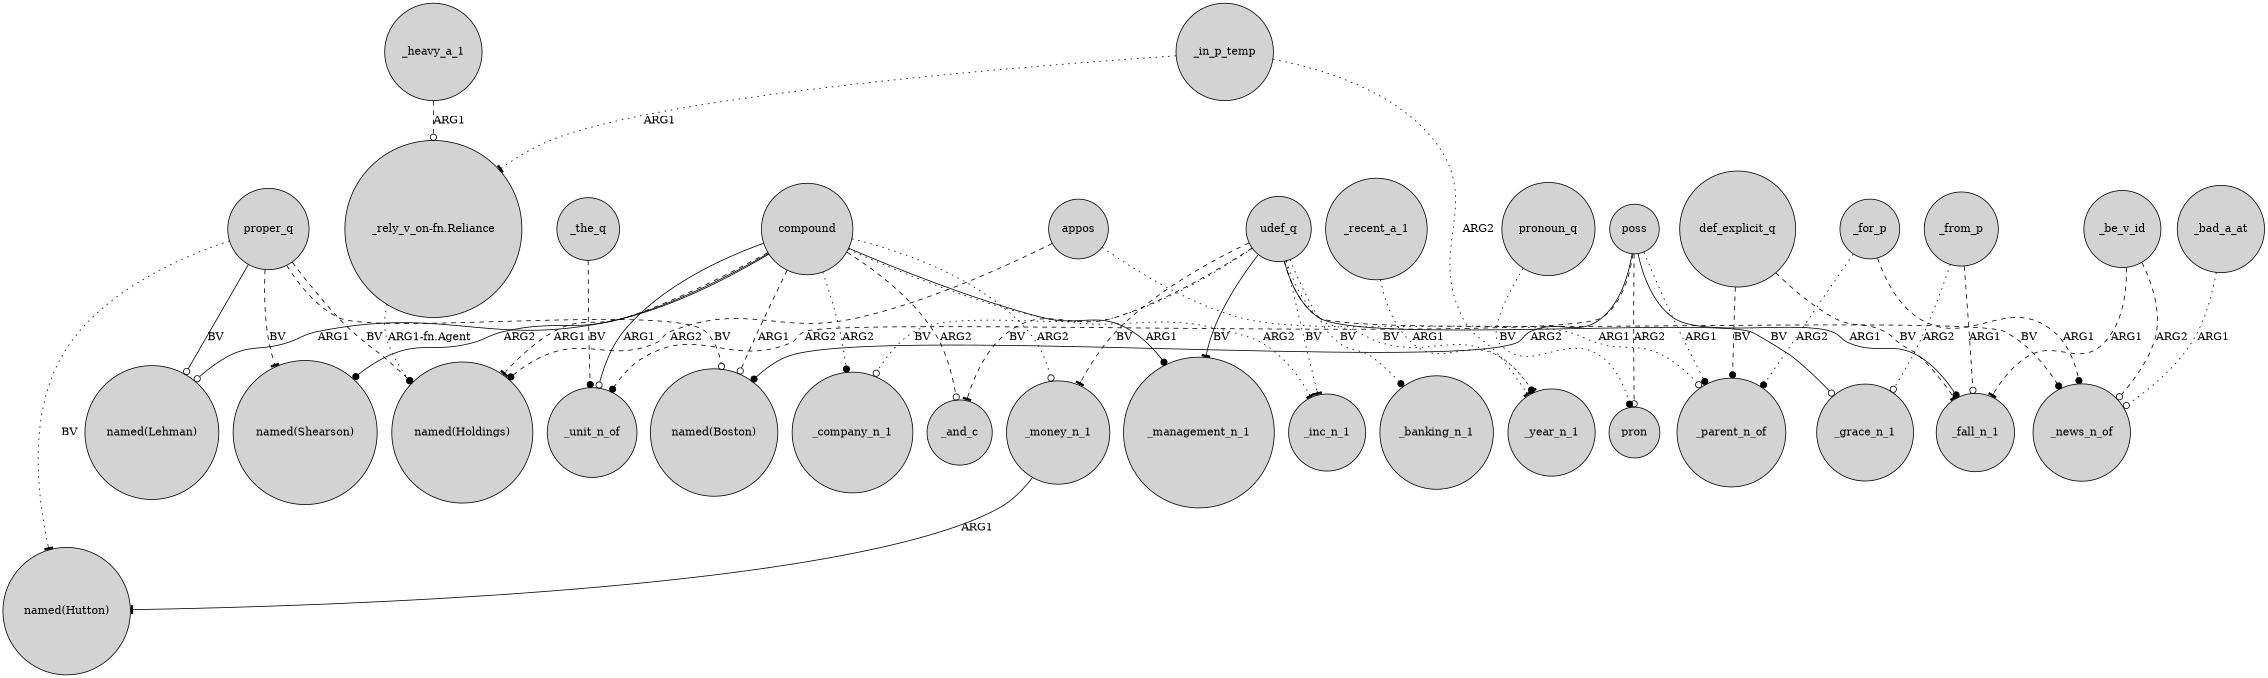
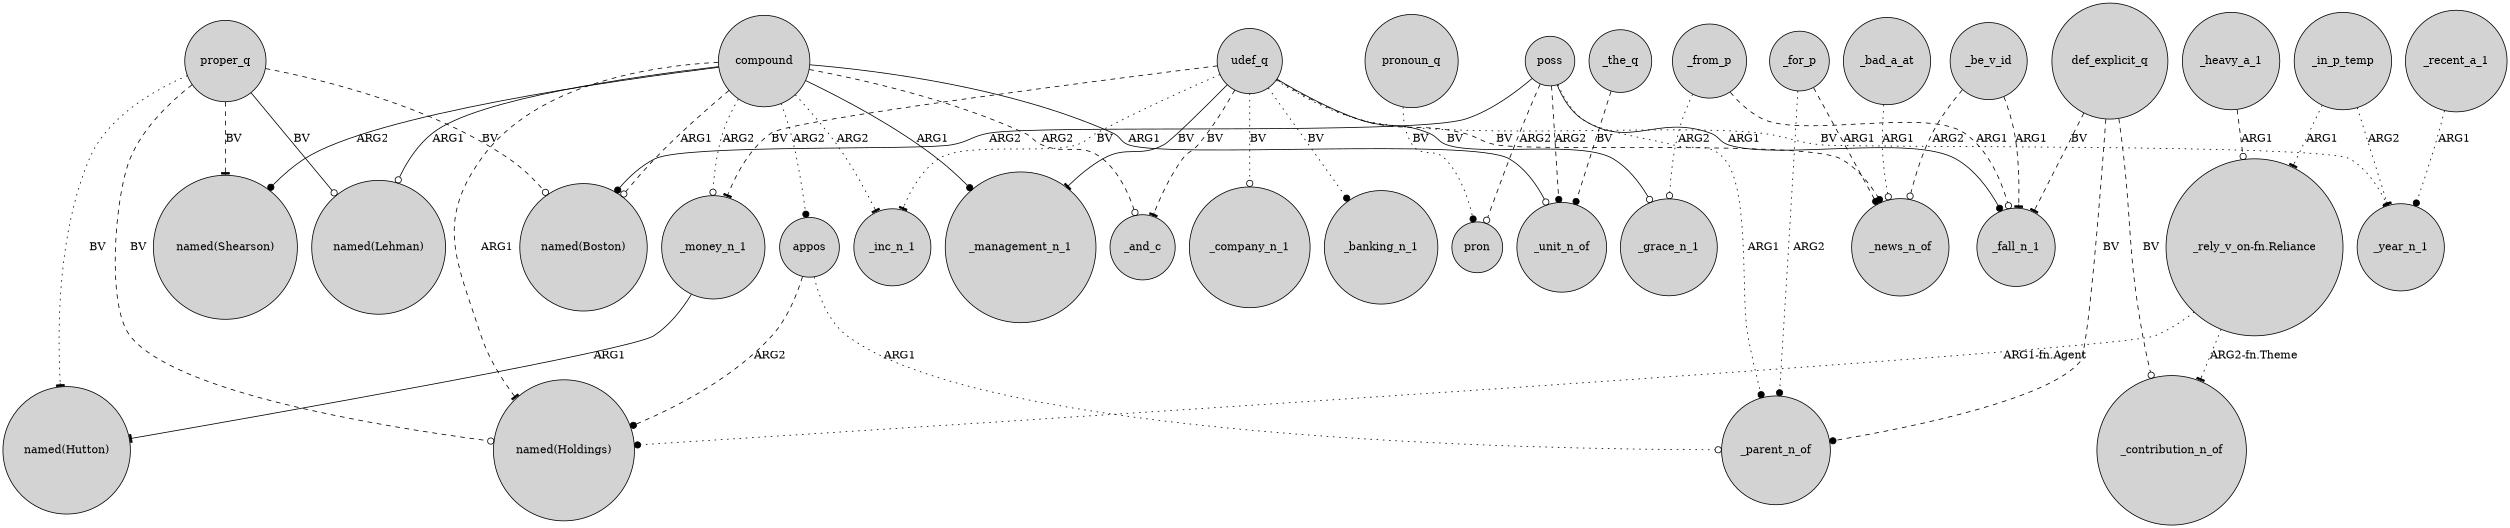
(836, 316) -> (796, 157)
none -> (2172, 450)
